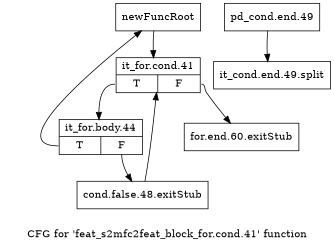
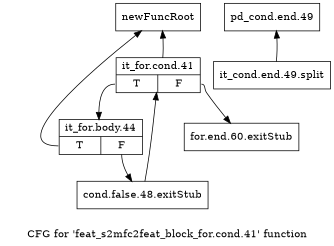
(153, 41) -> (163, 48)
(267, 42) -> (277, 50)
